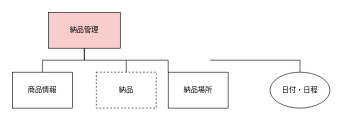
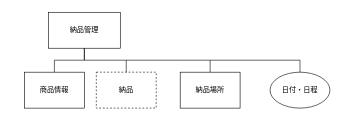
(84, 30) -> (84, 30)
(42, 90) -> (54, 90)
(198, 90) -> (210, 90)
